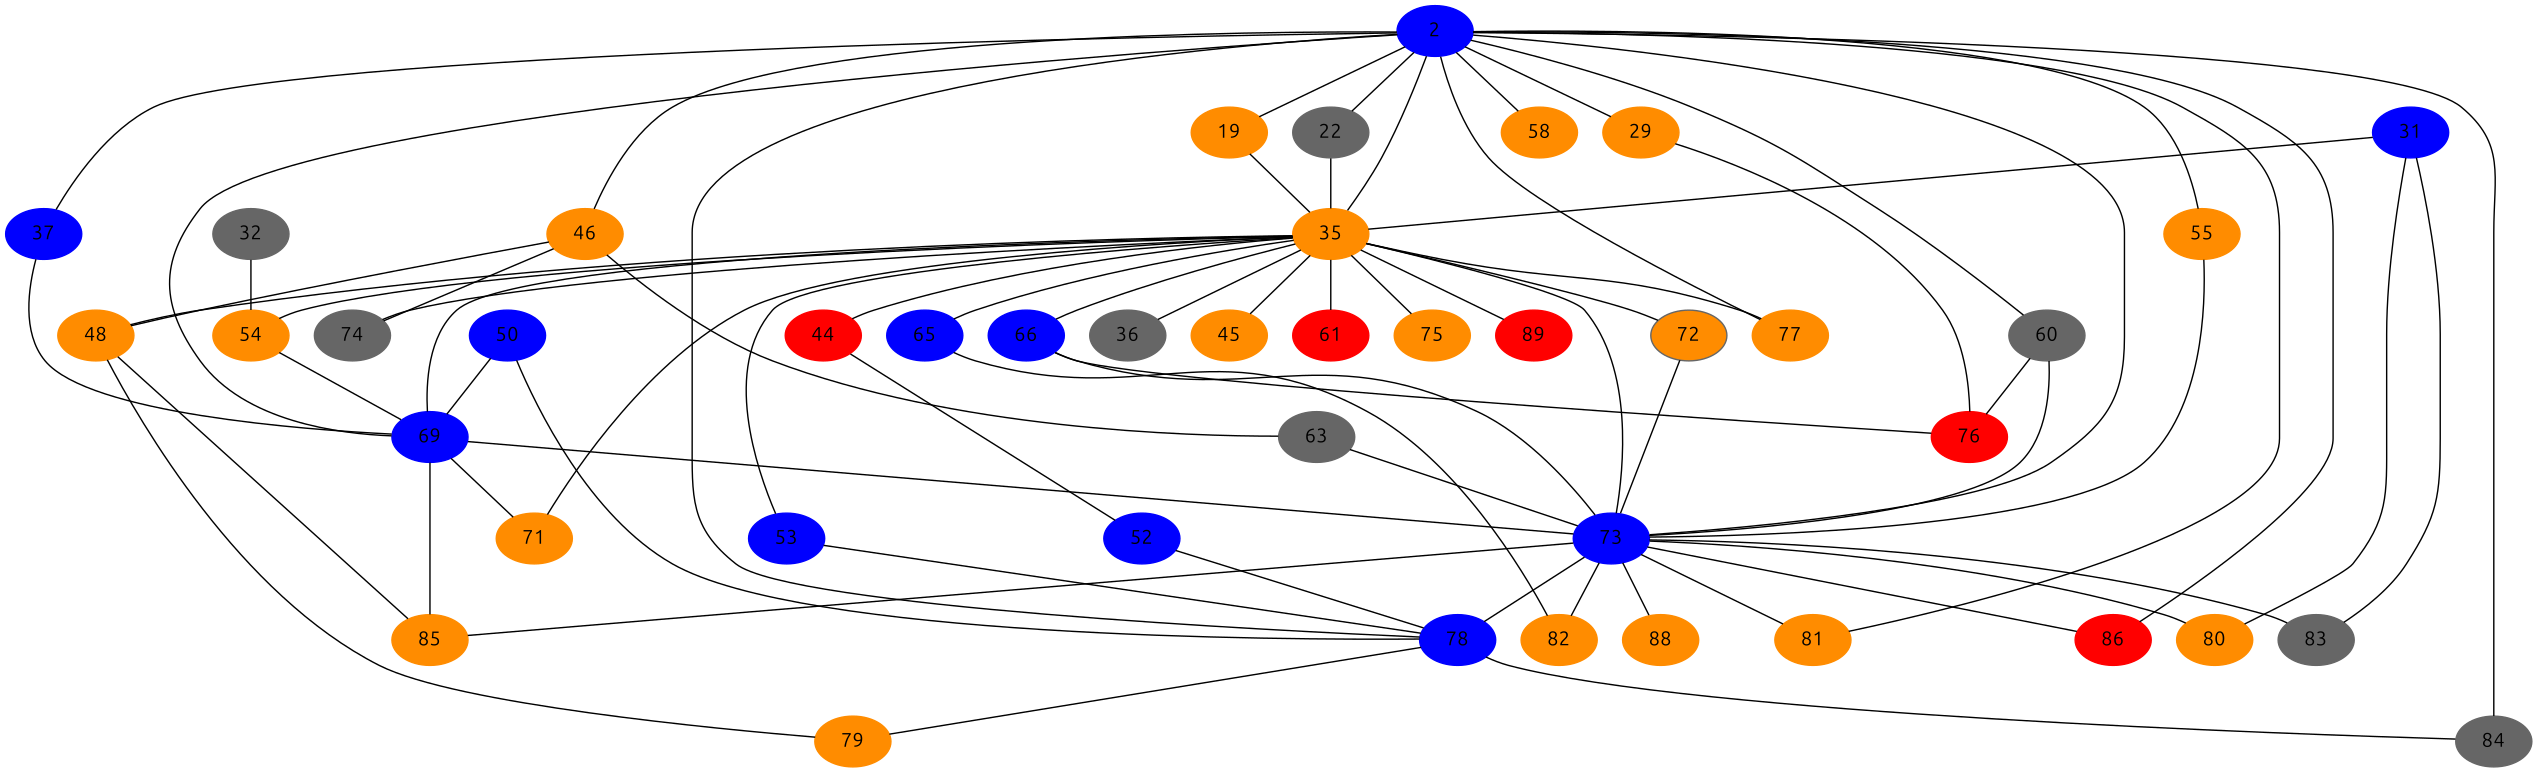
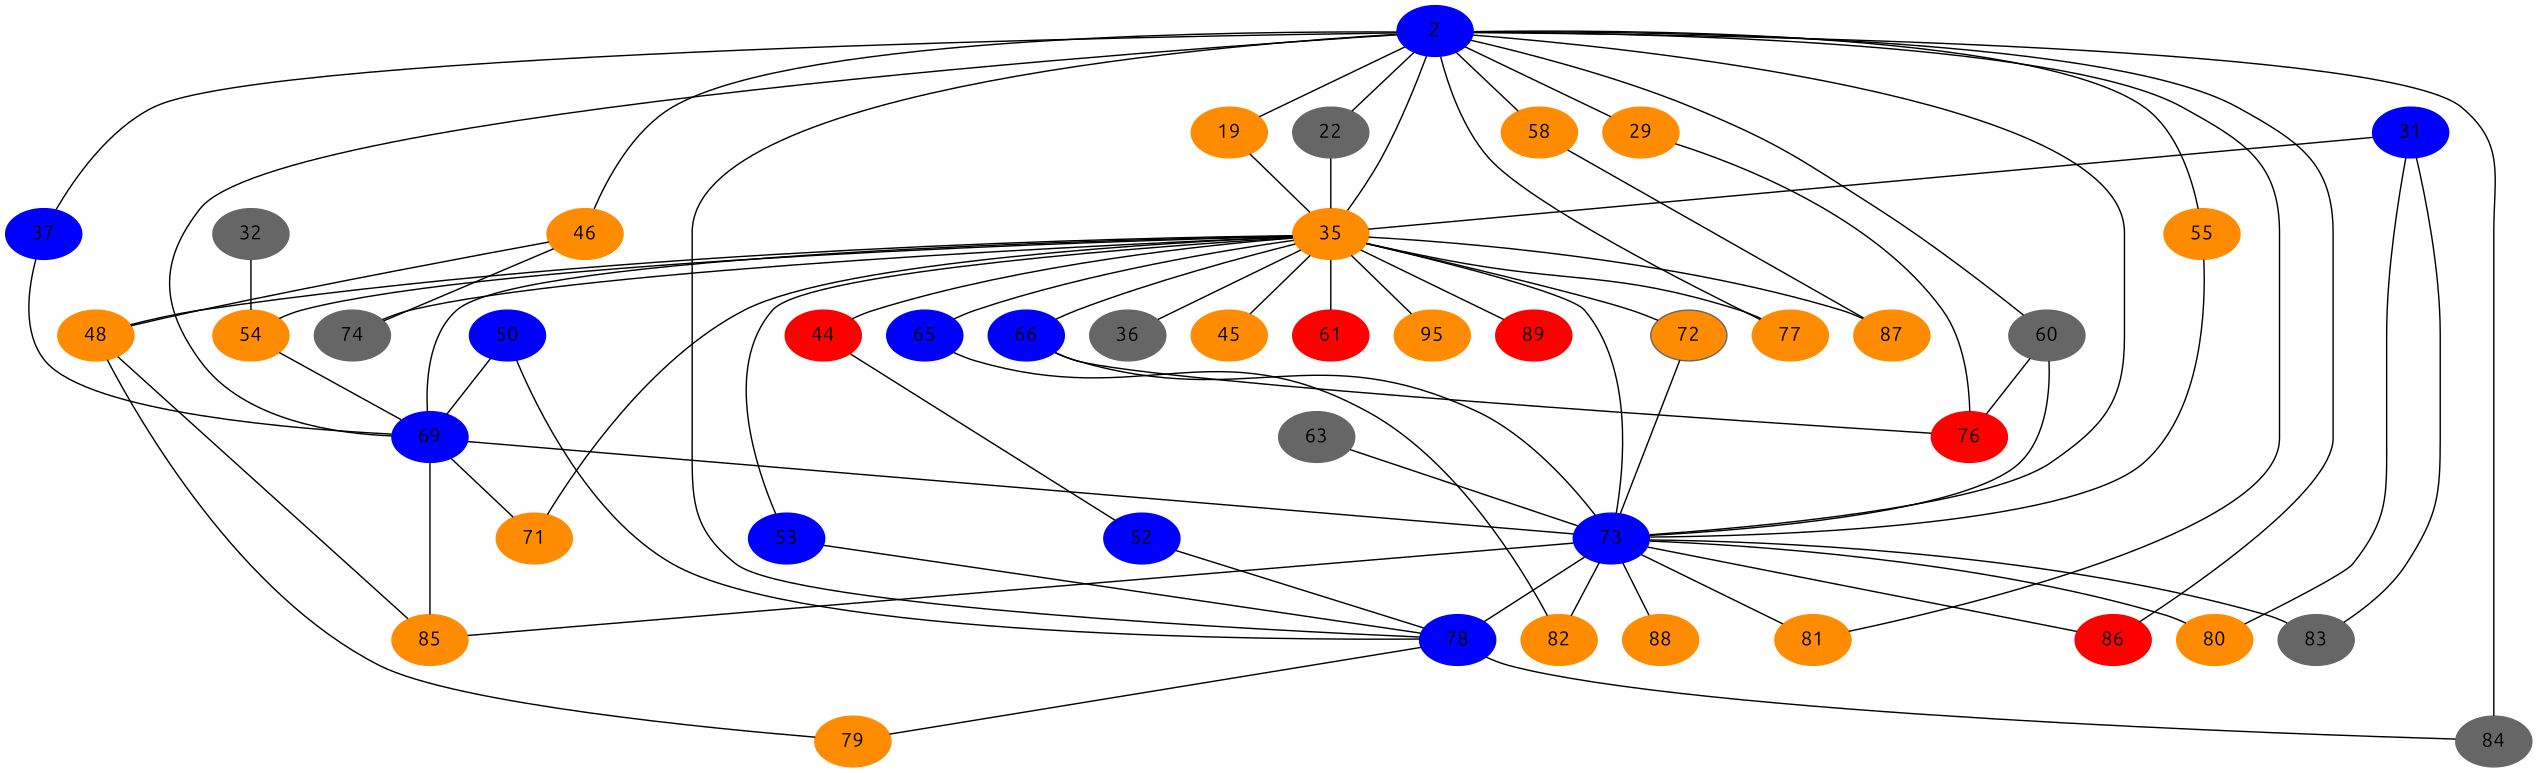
(1432, 336) -> (1432, 336)
none -> (1892, 336)
(907, 400) -> none
